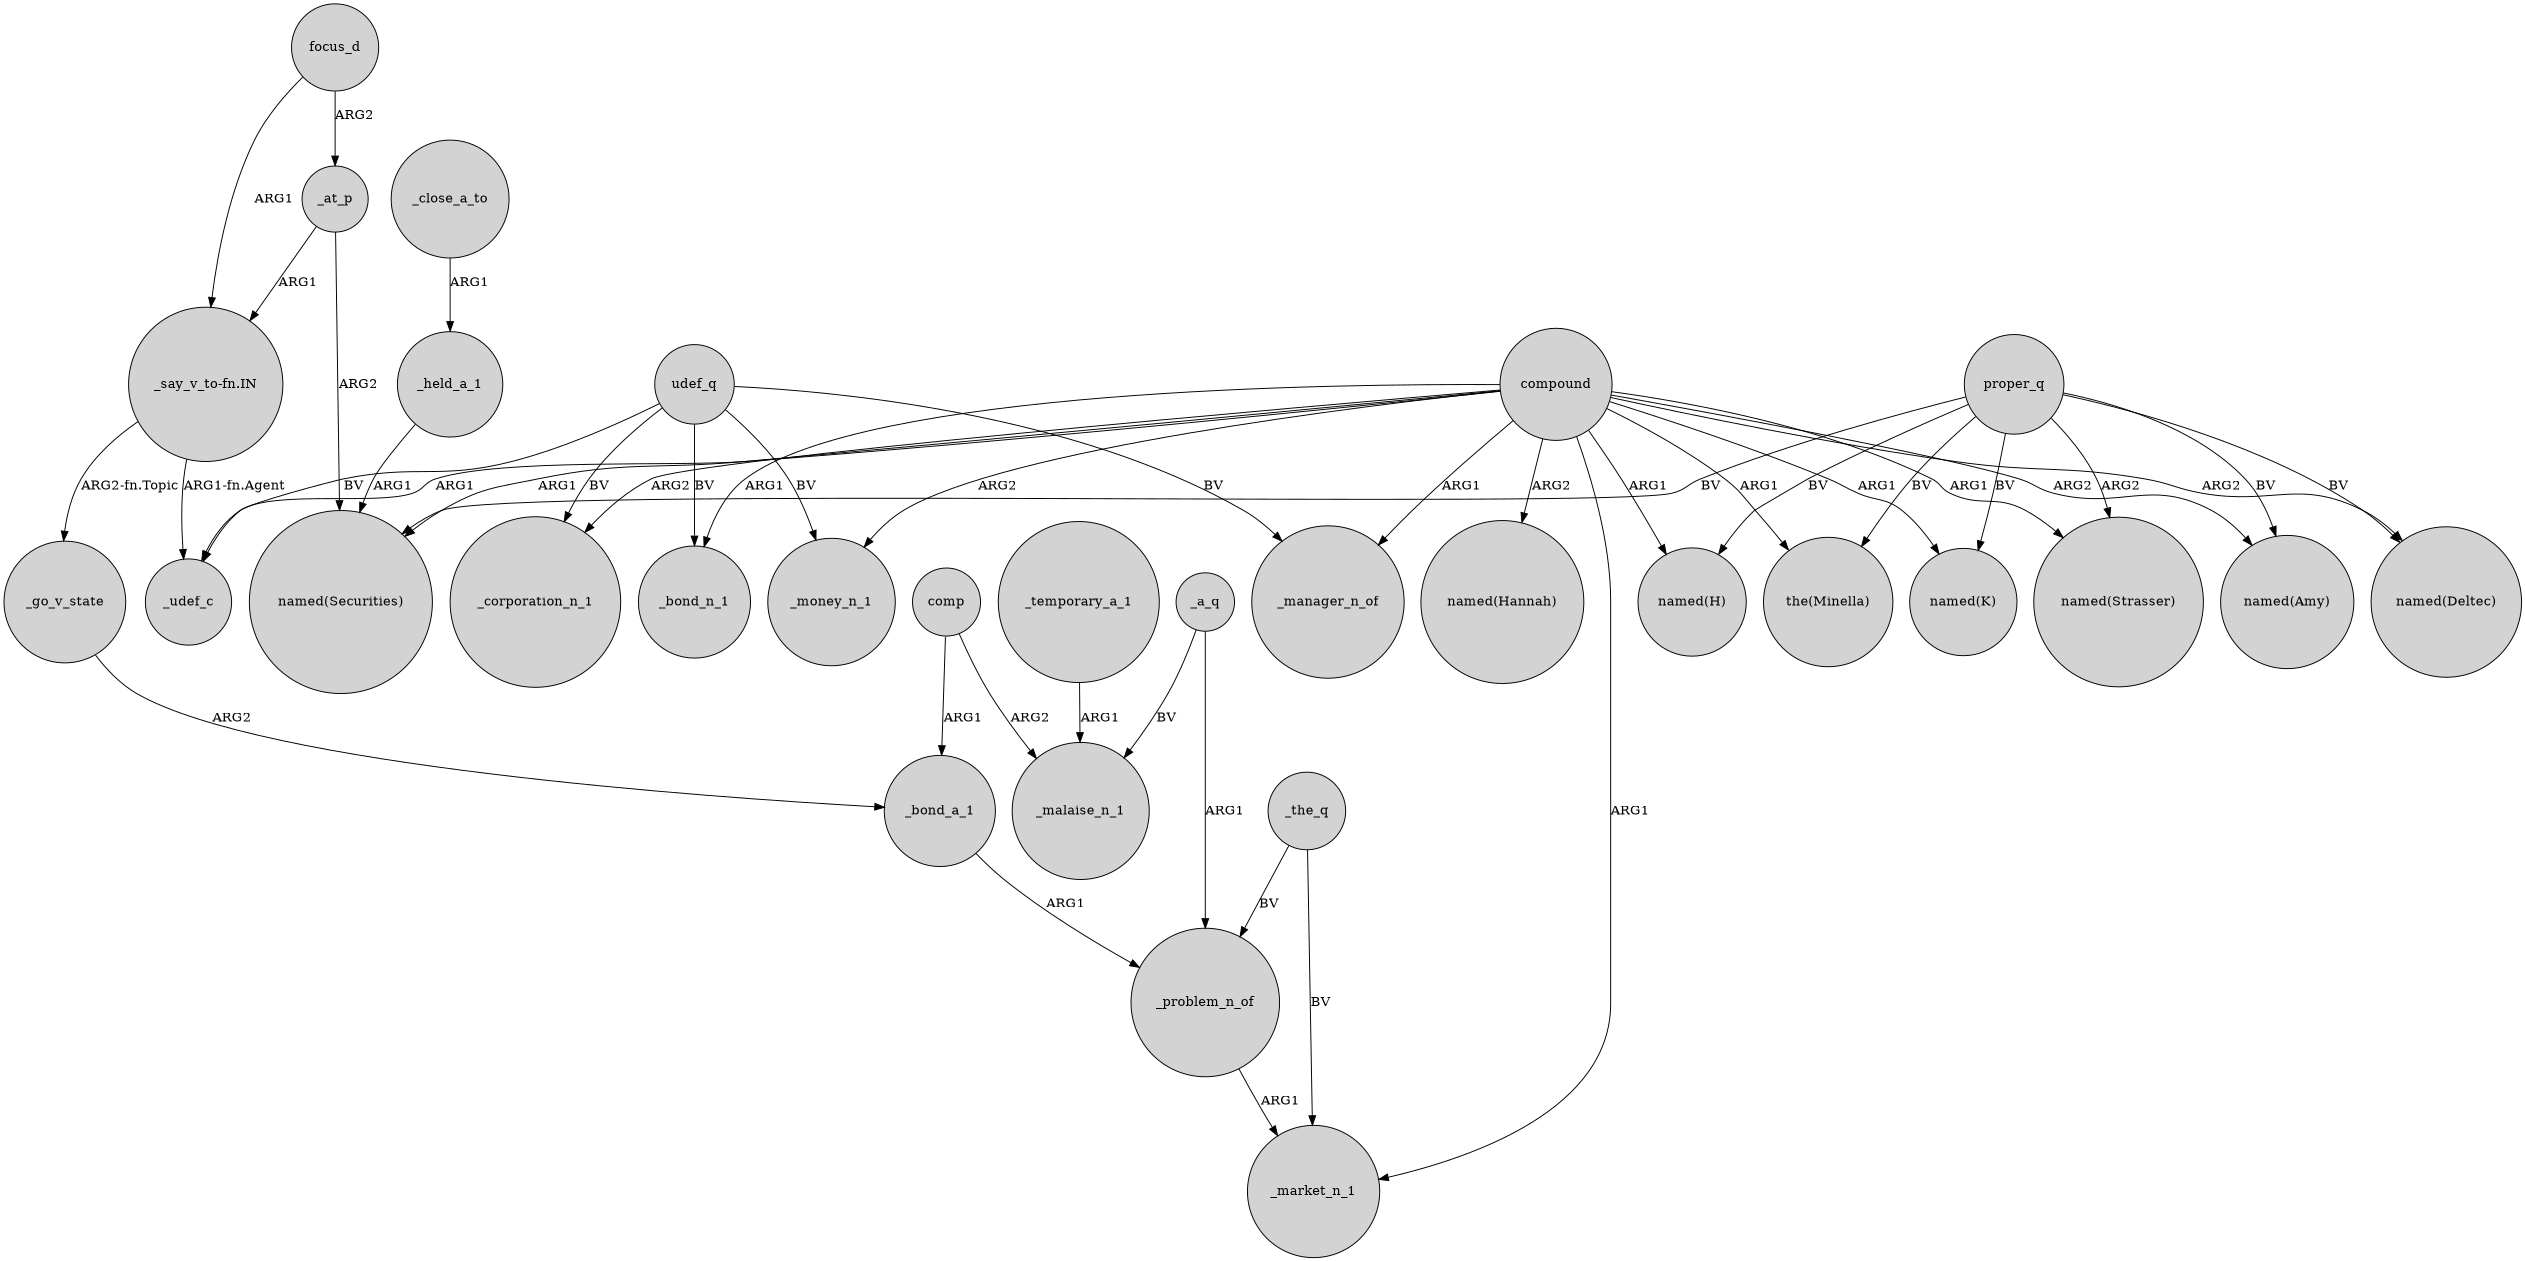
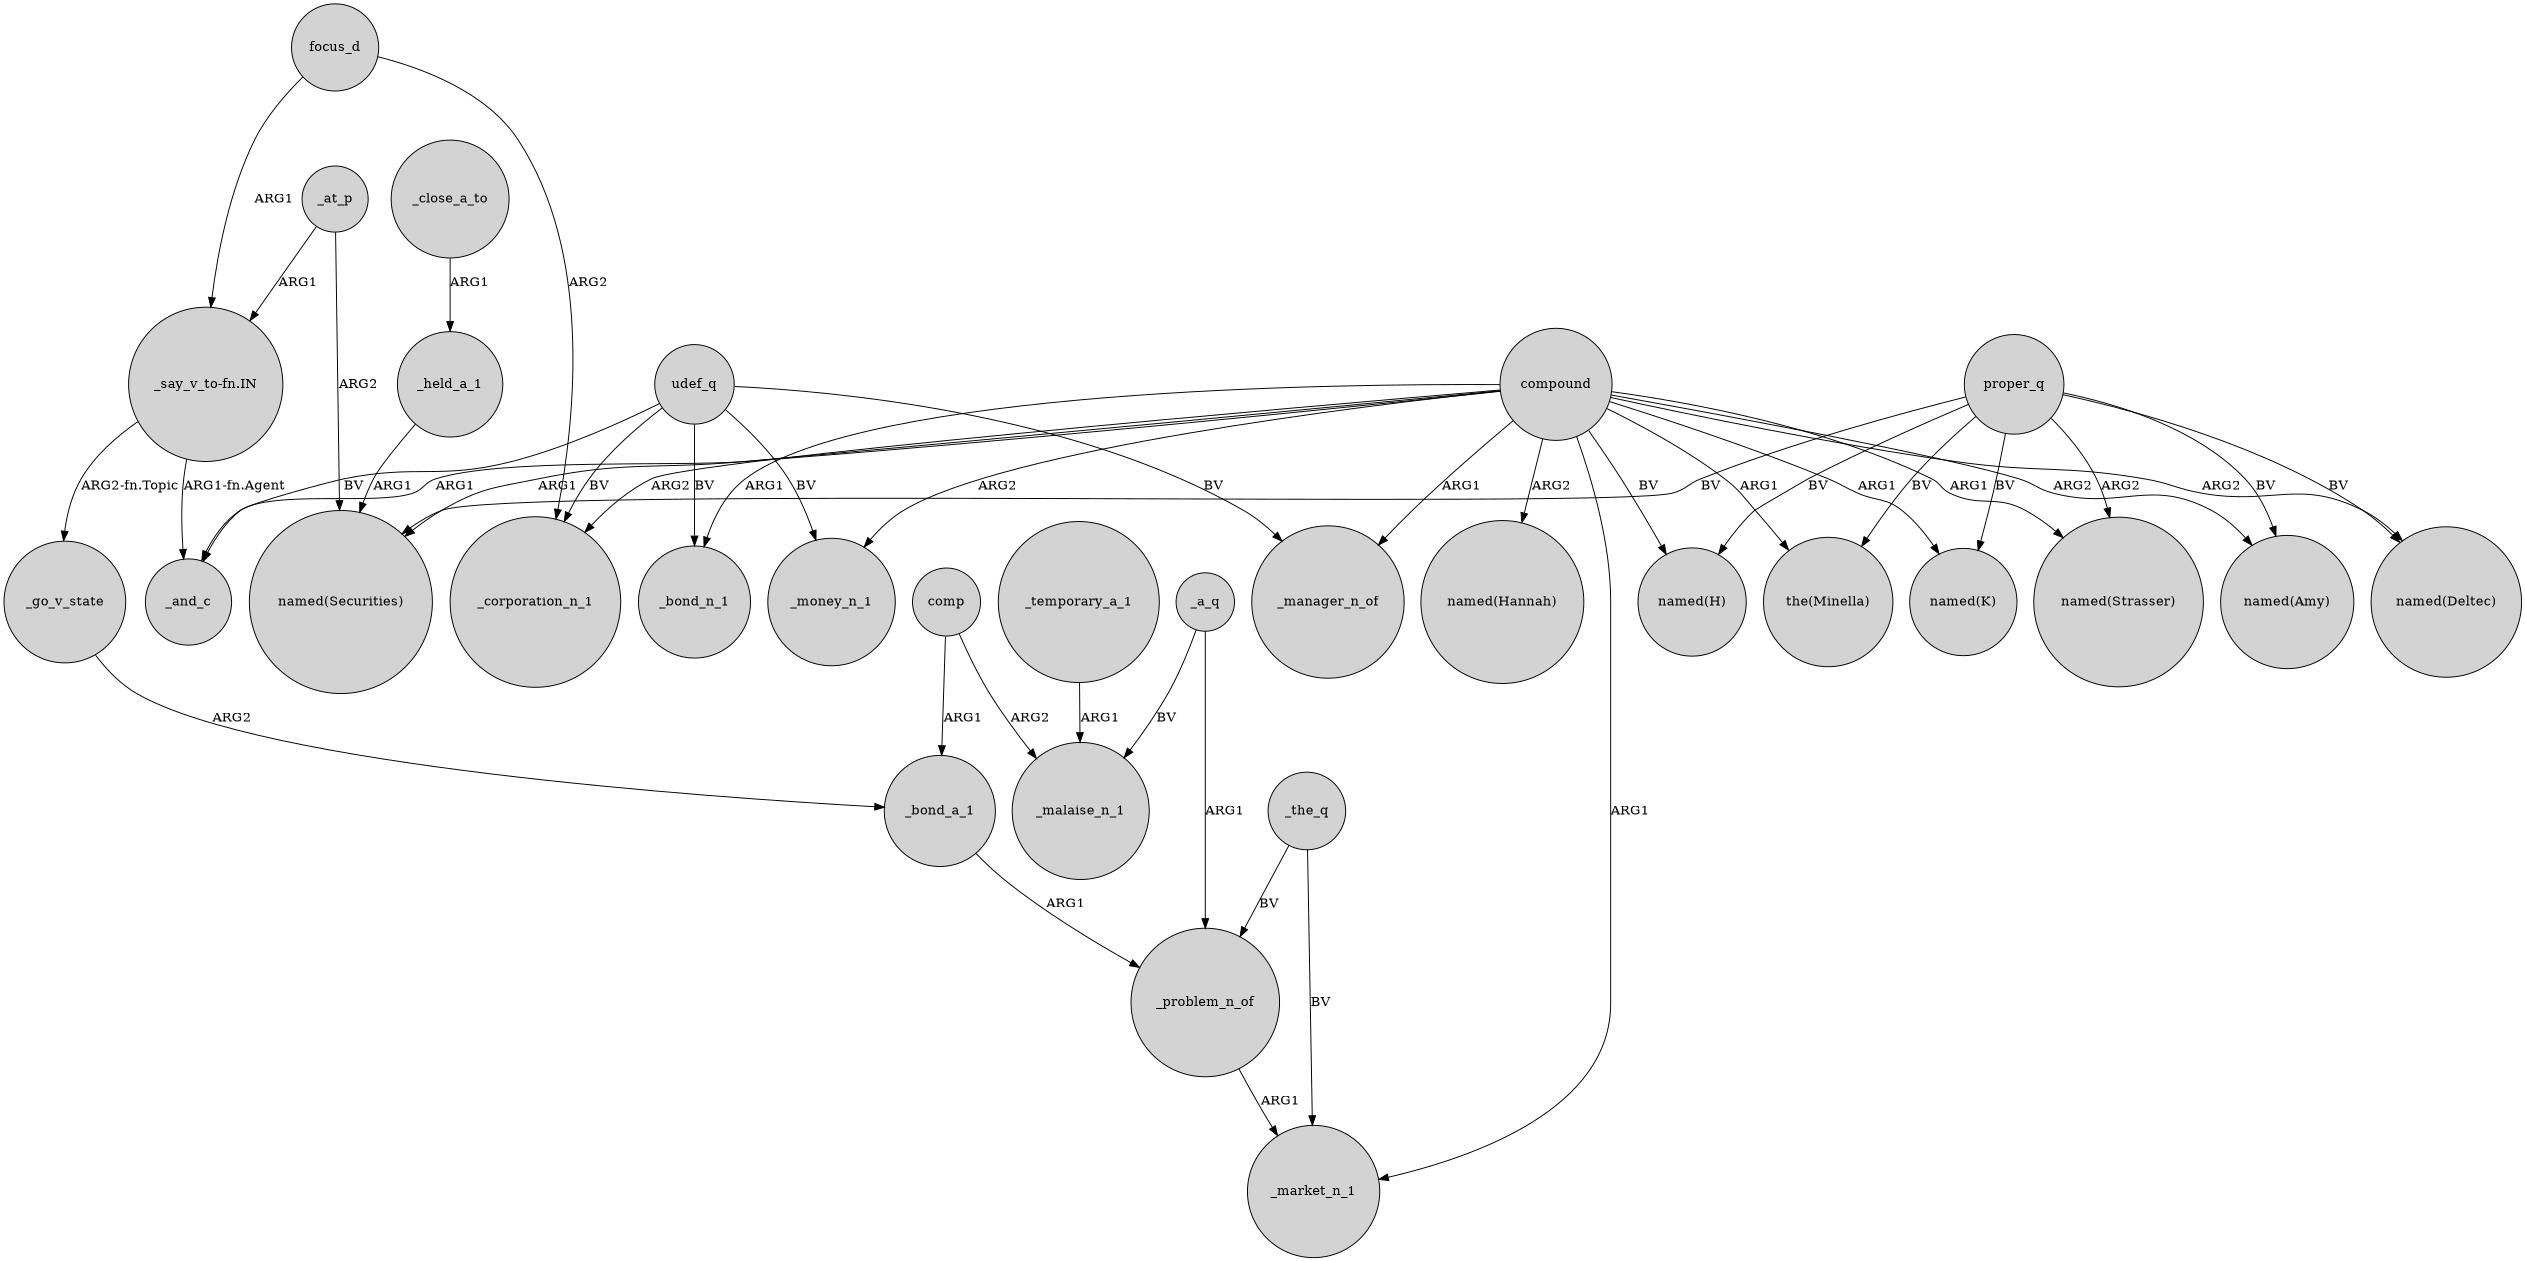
(335, 124) -> (559, 238)
(1649, 486) -> (1649, 486)
(188, 602) -> (188, 602)
